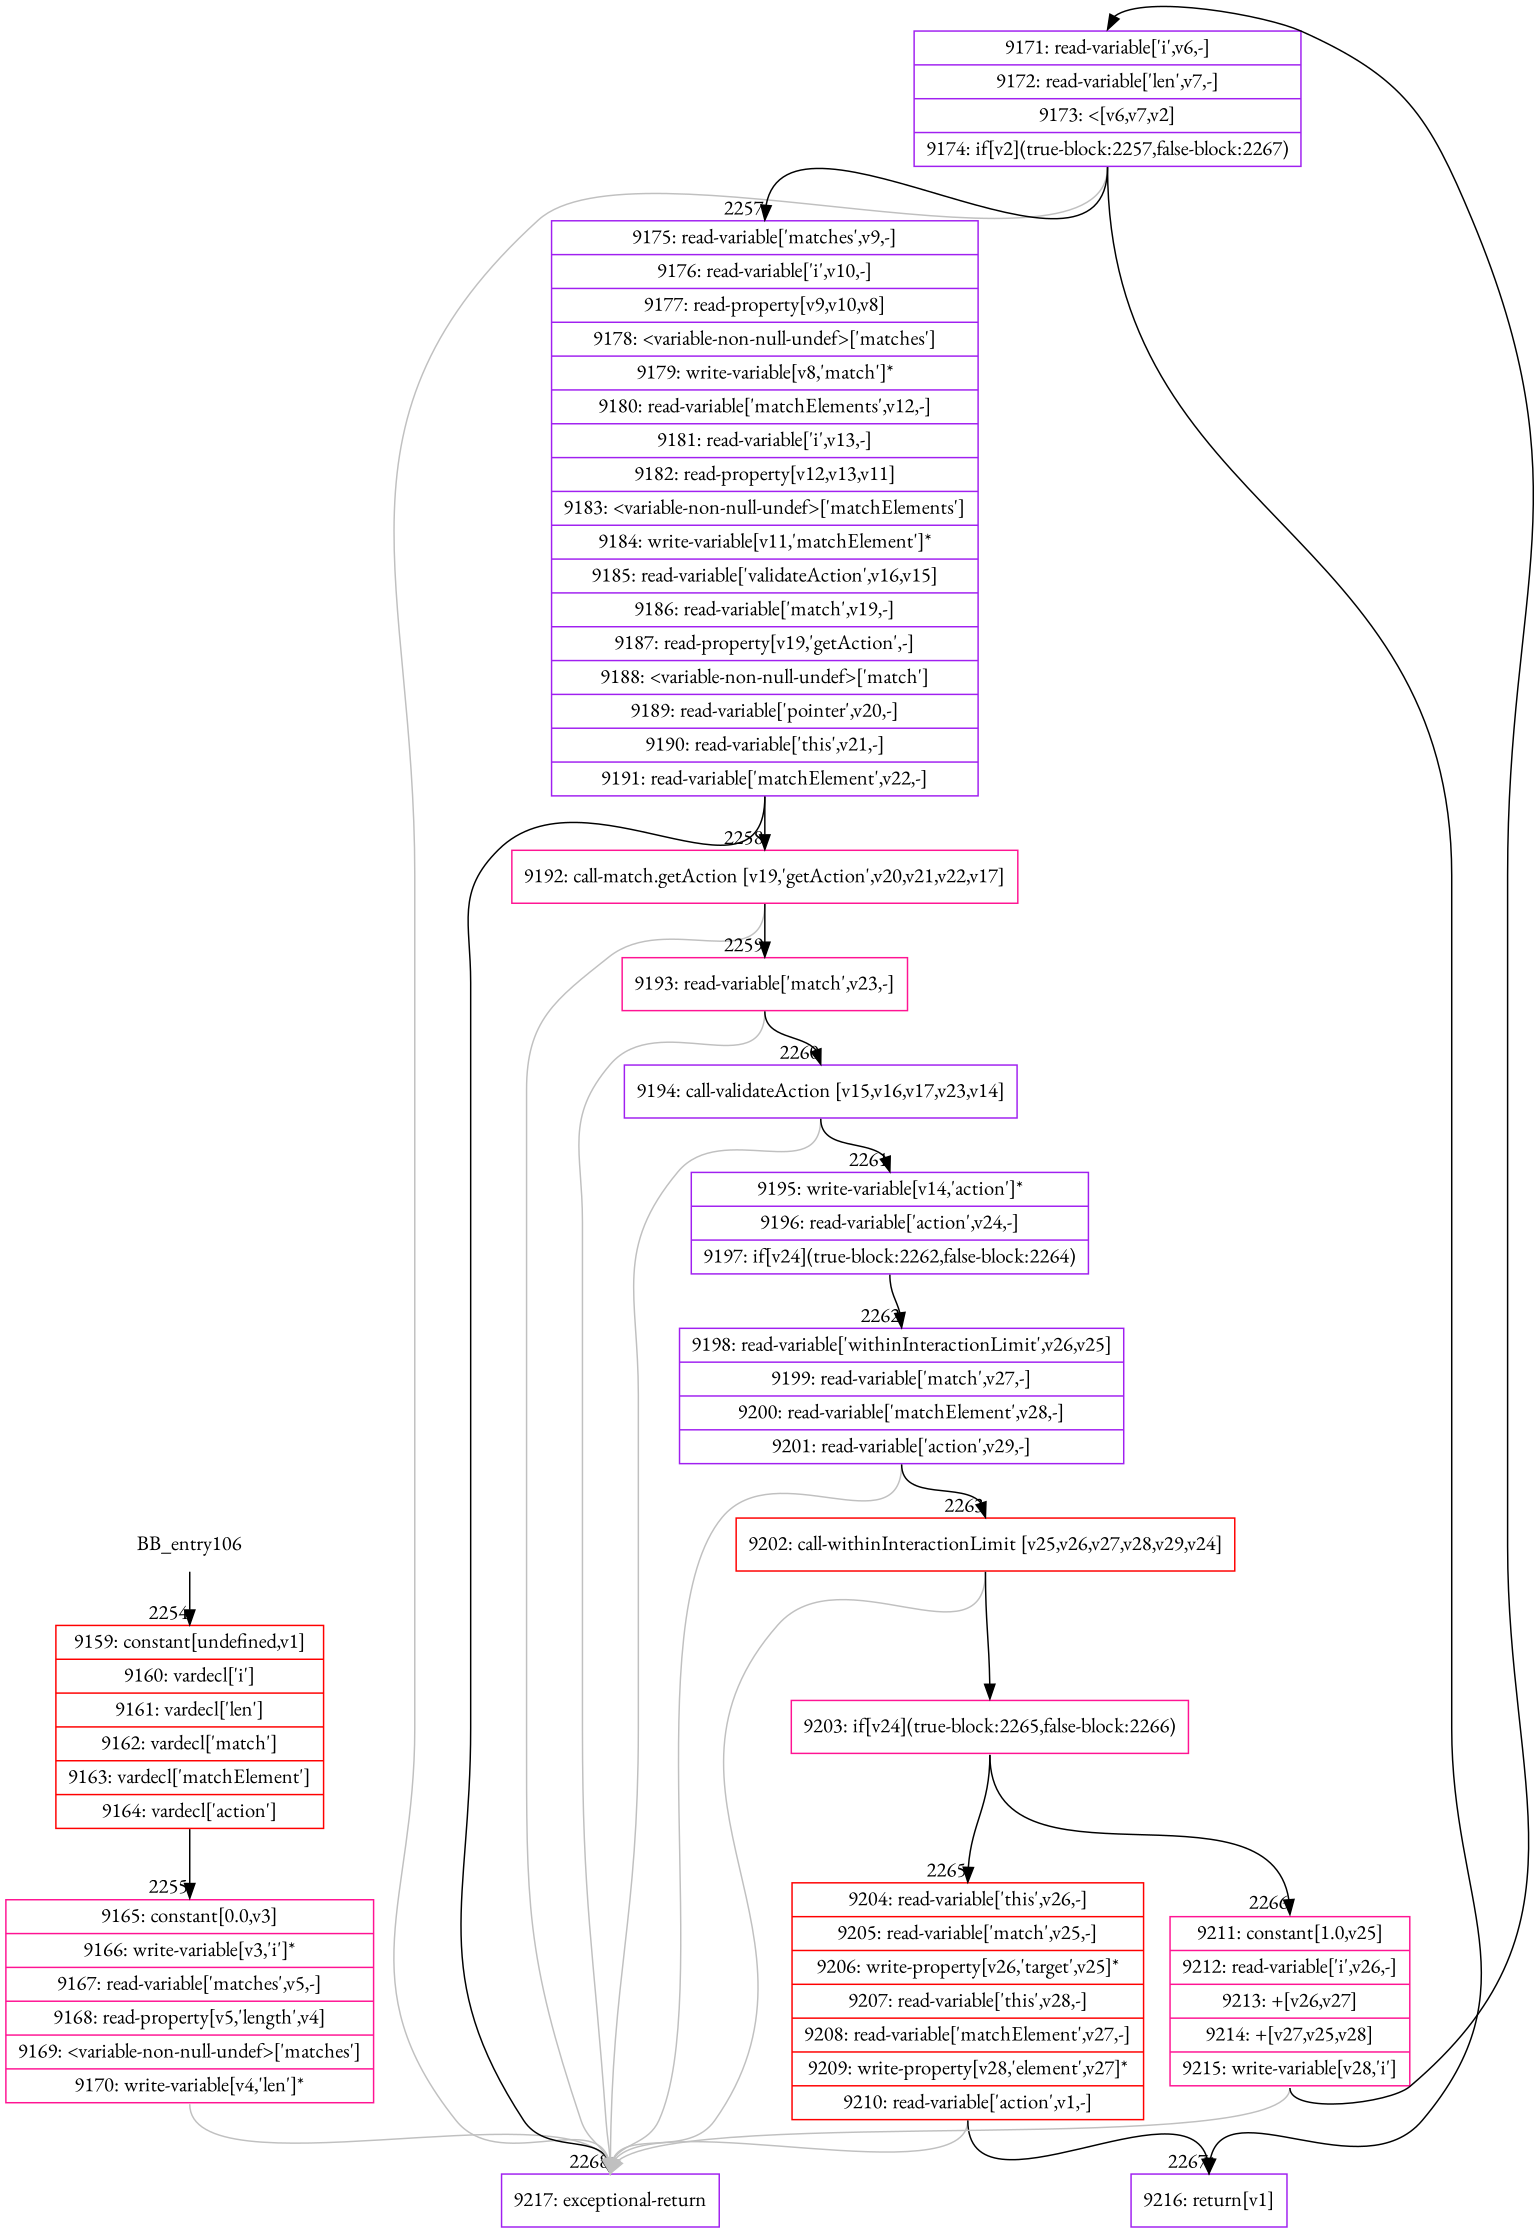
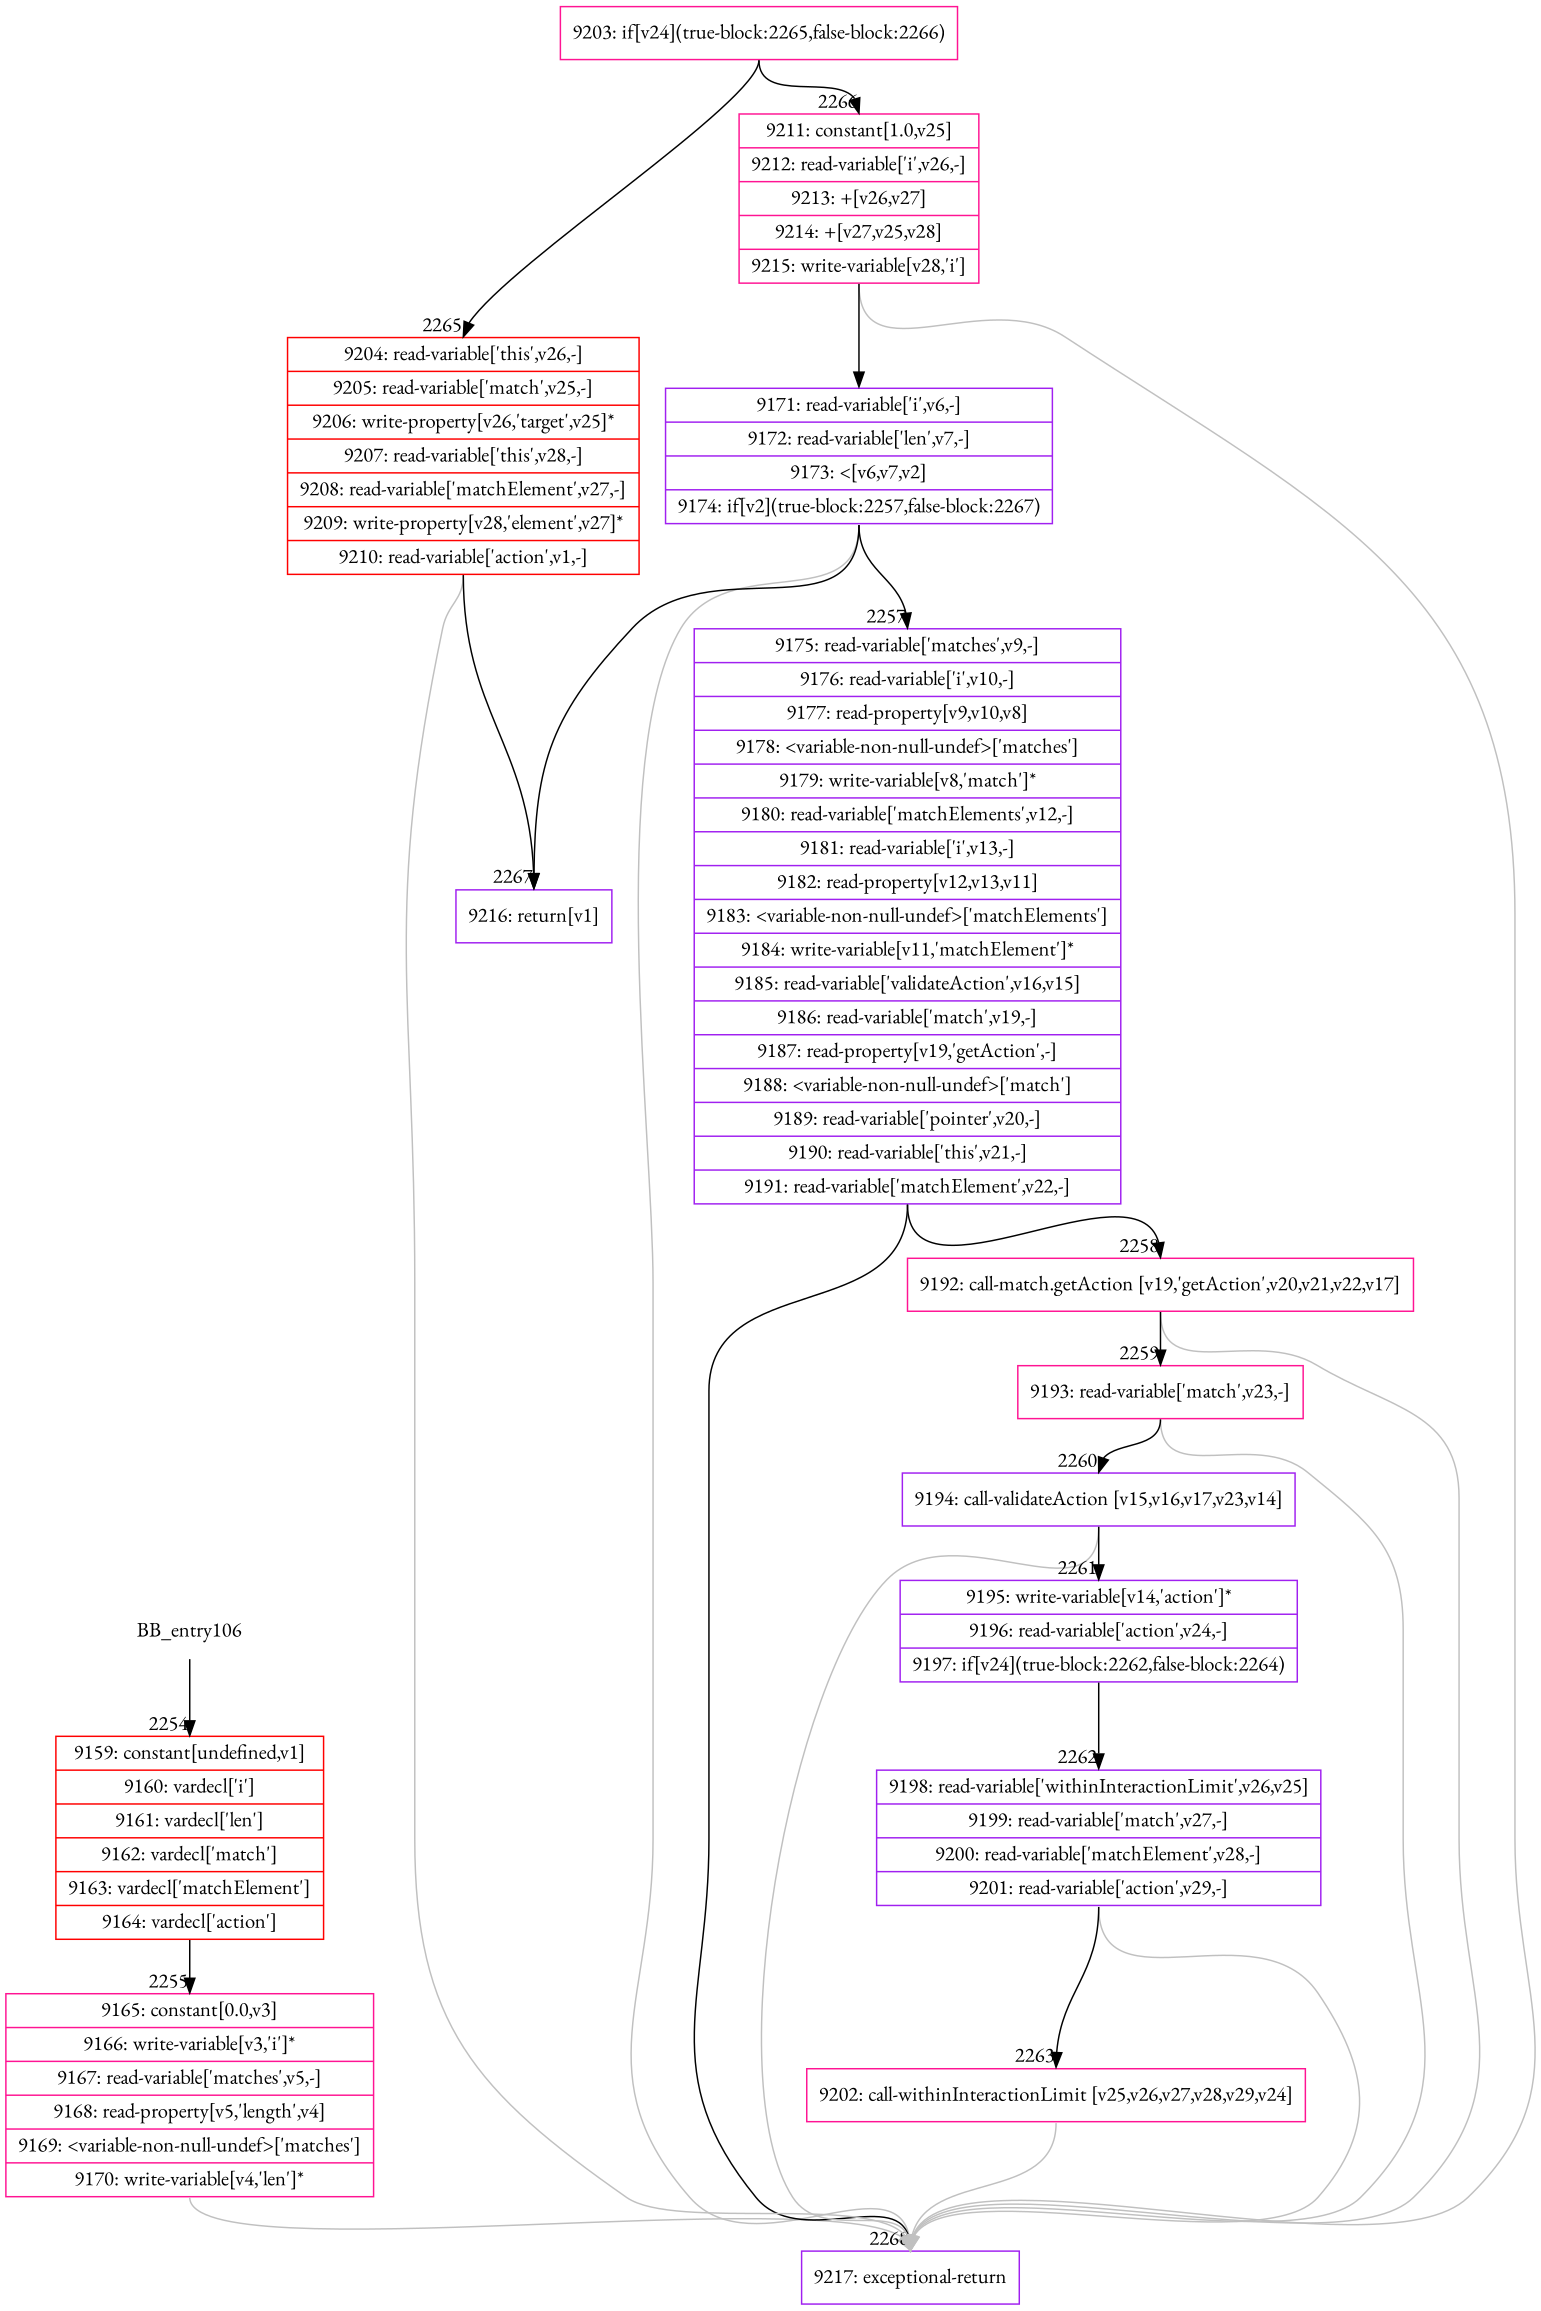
(985, 1545) -> (1056, 2095)
(987, 1628) -> none
